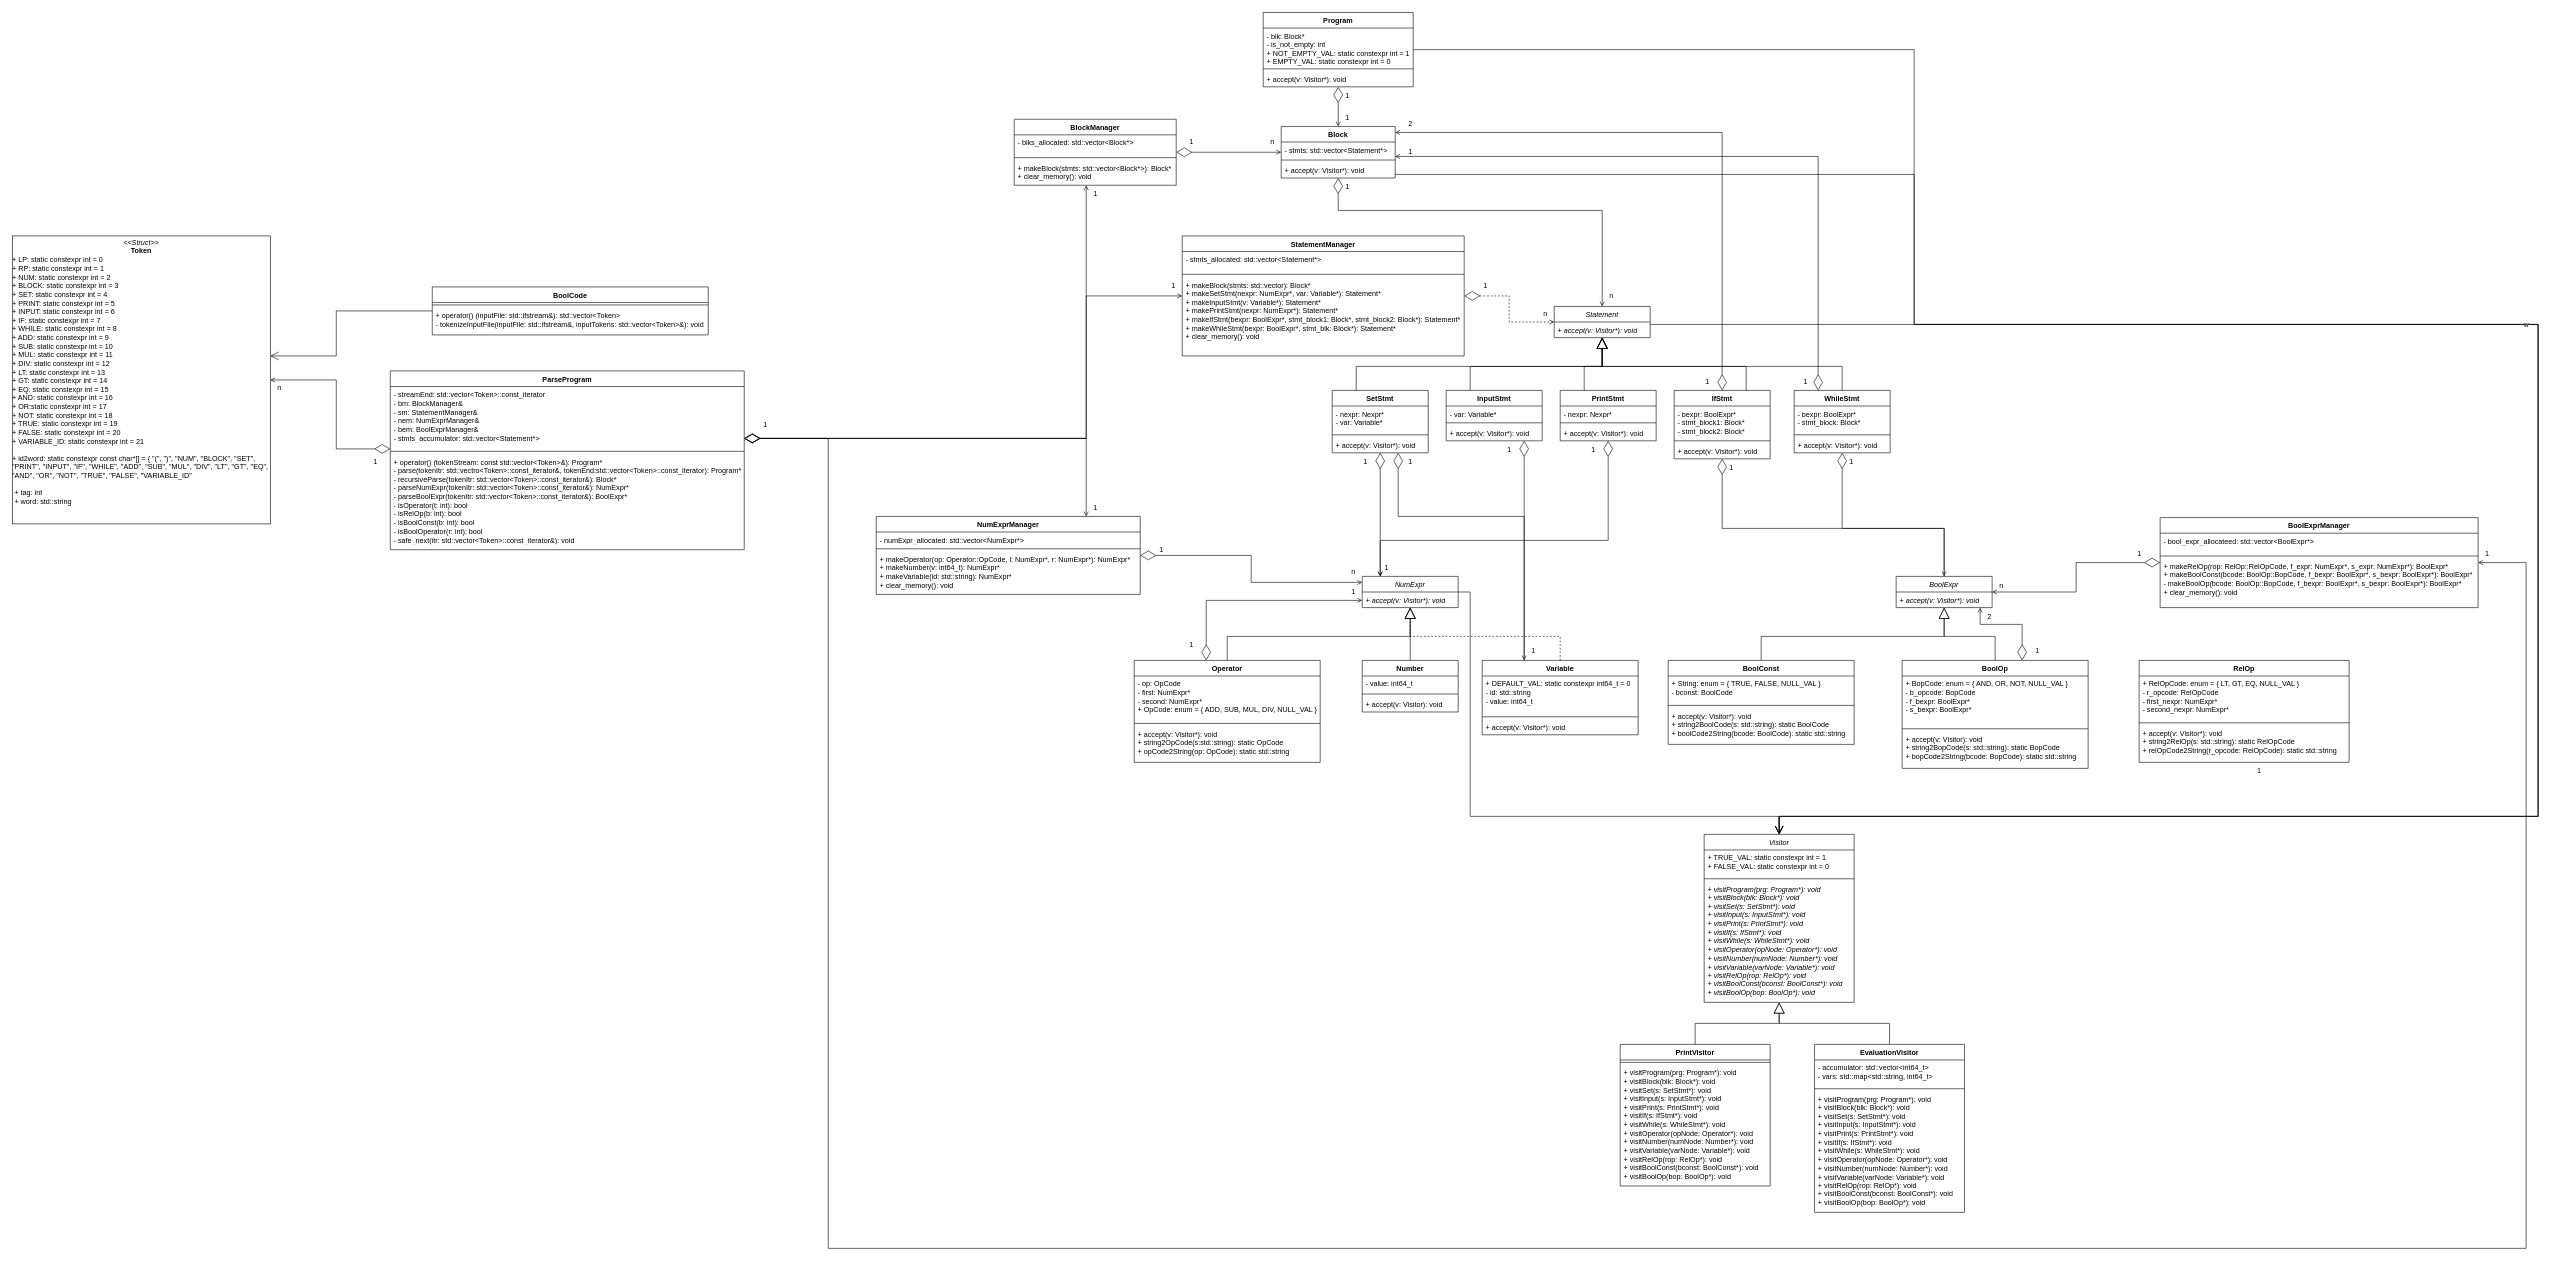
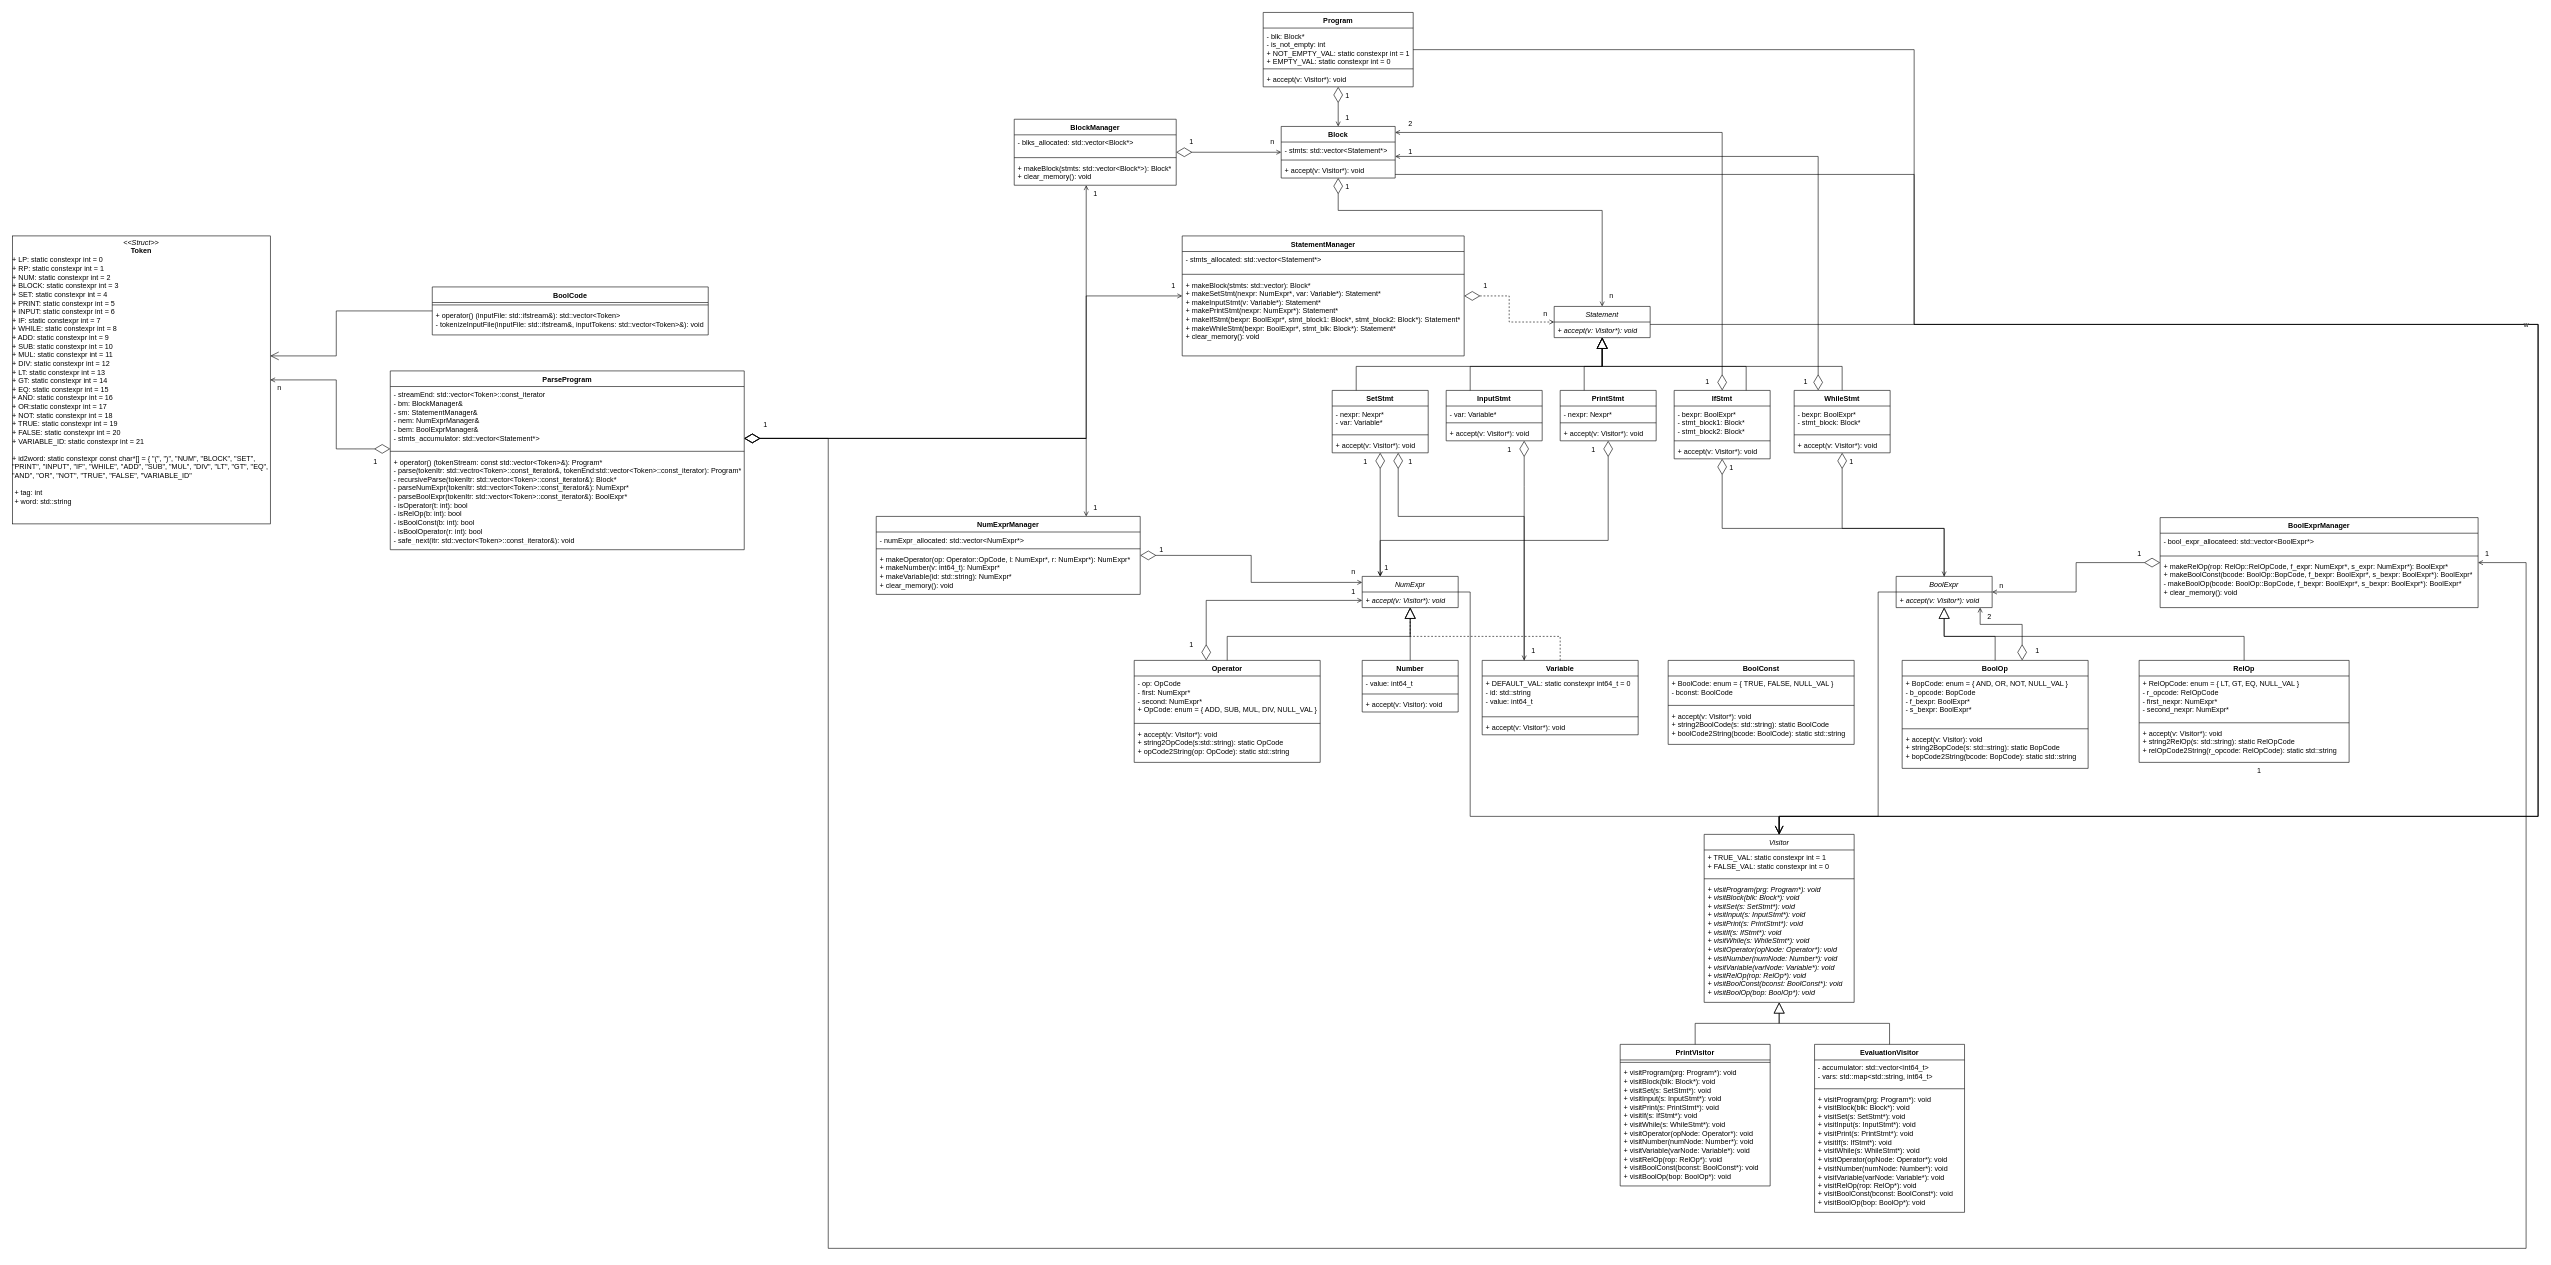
(1839, 636) -> none
none -> (2133, 636)
(1745, 689) -> (1749, 689)
none -> (1878, 695)
(1779, 833) -> (1779, 833)
